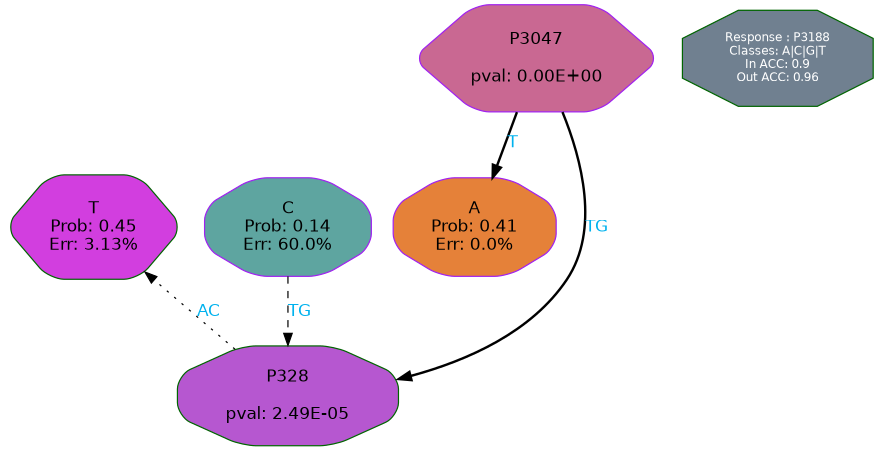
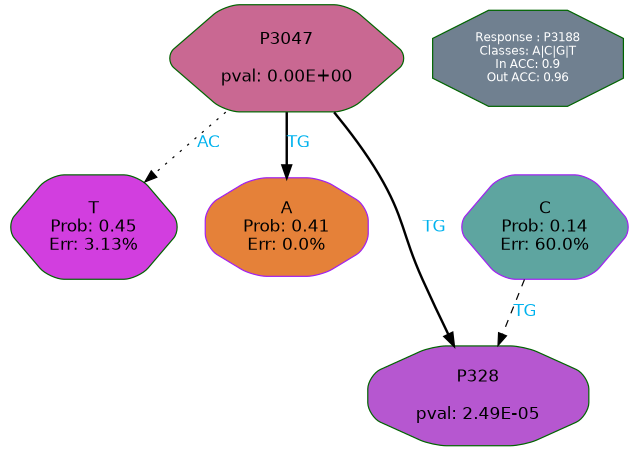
(537, 58) -> (287, 58)
(513, 143) -> (298, 143)
(288, 227) -> (545, 227)
(195, 315) -> (190, 143)
